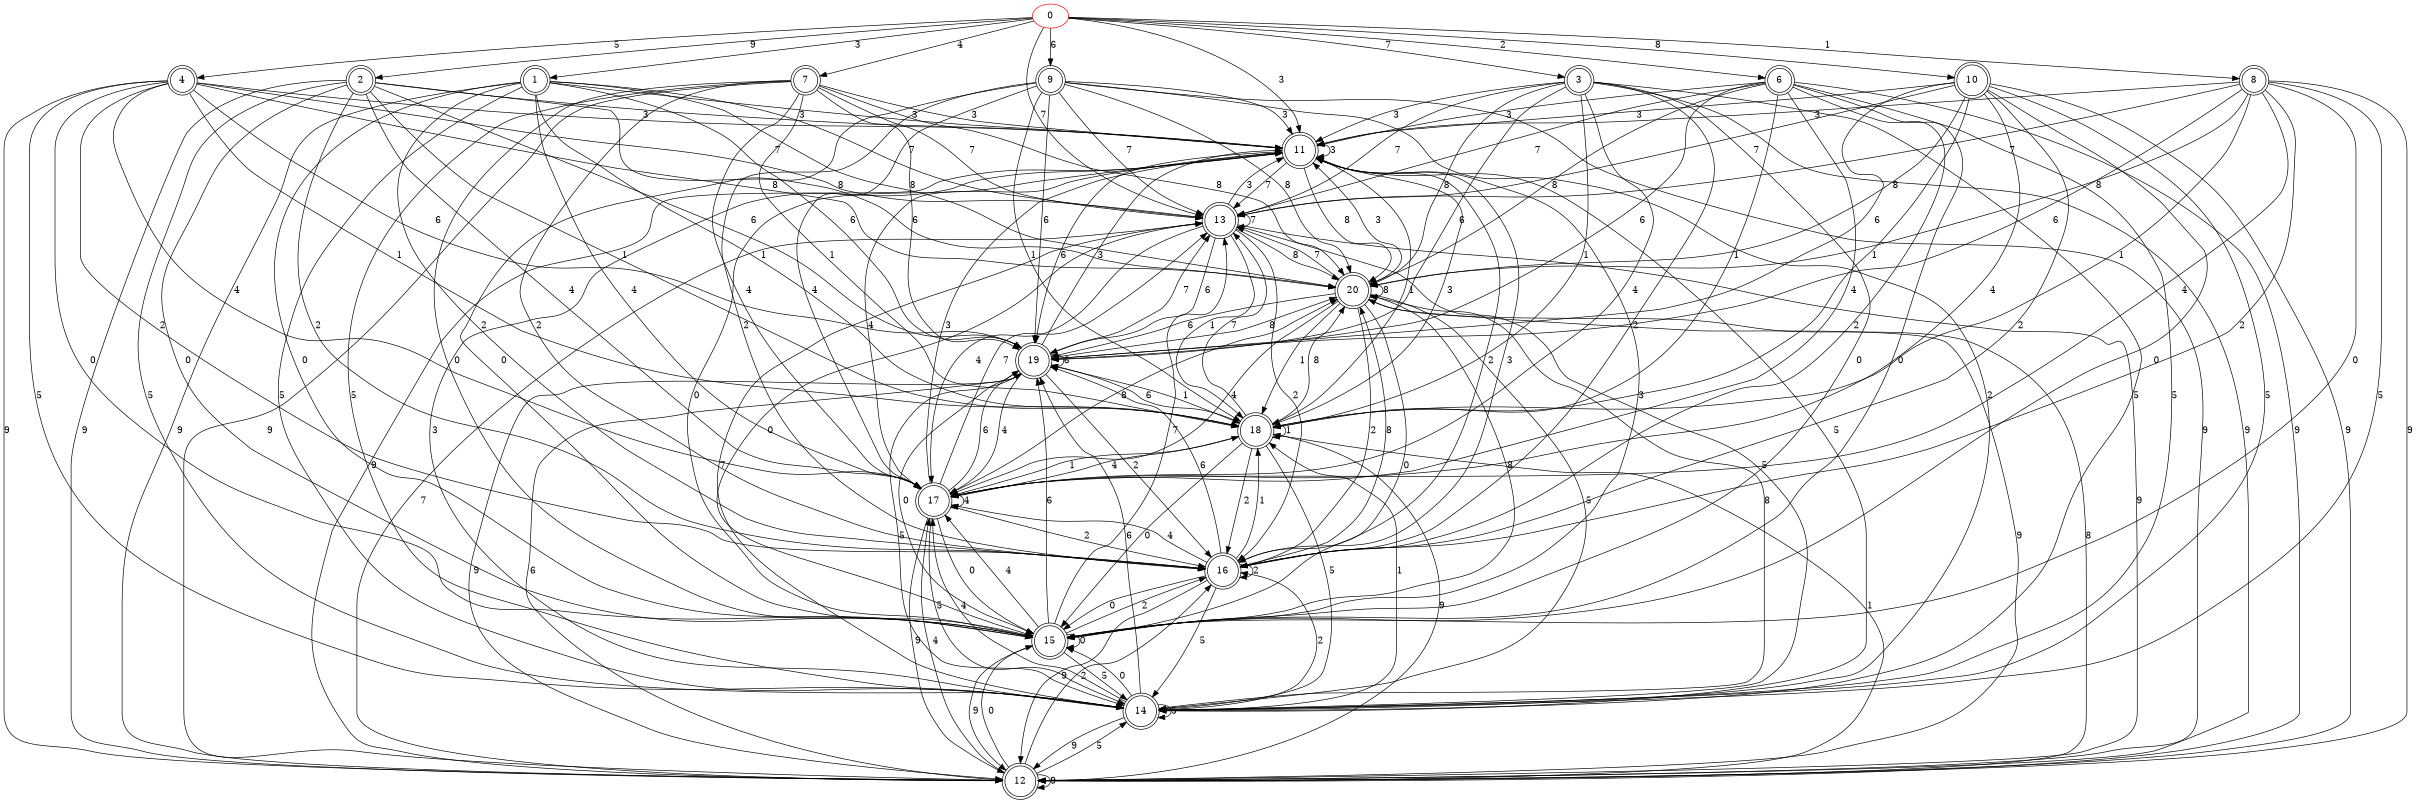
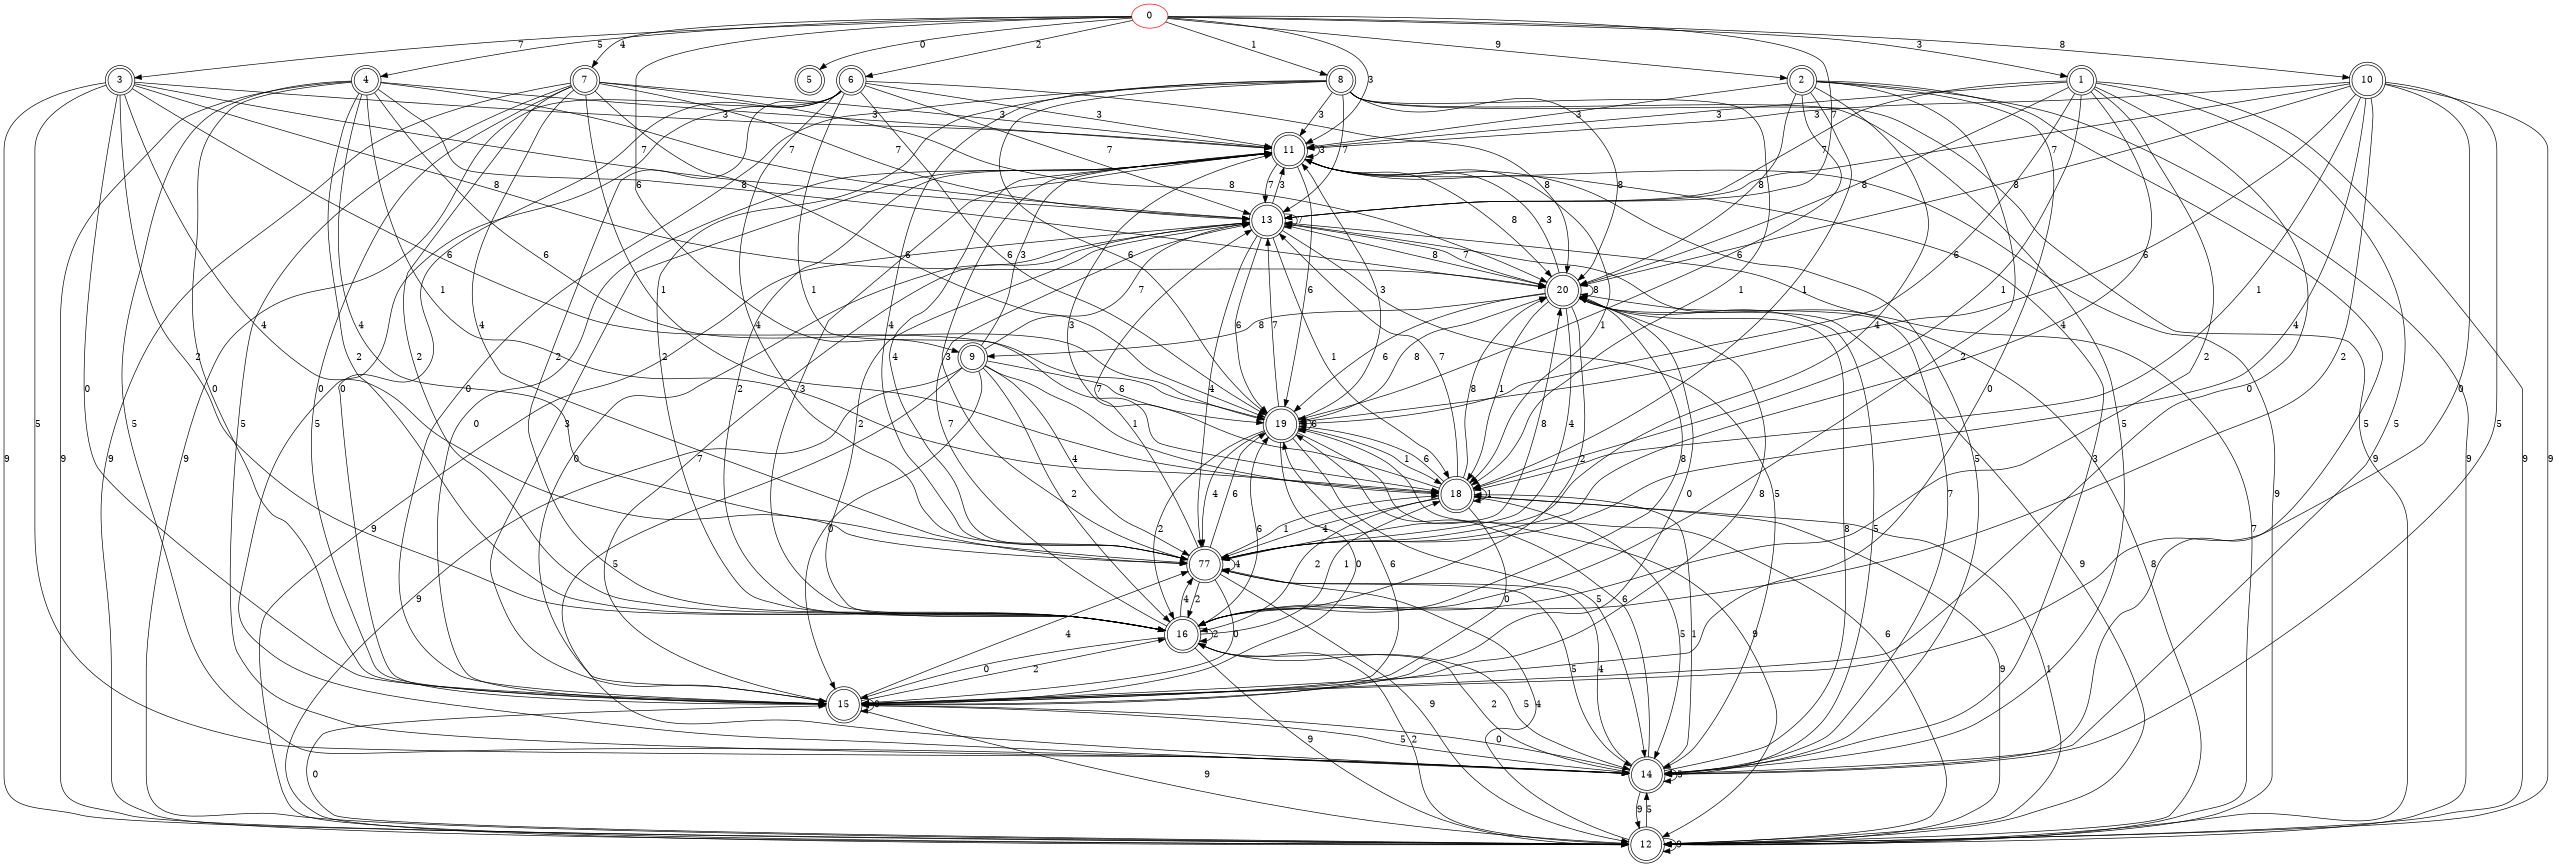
none -> (810, 80)
(1227, 149) -> (1282, 316)
(1538, 313) -> none
(1990, 396) -> (616, 565)
none -> (938, 397)
(934, 501) -> (1205, 565)
